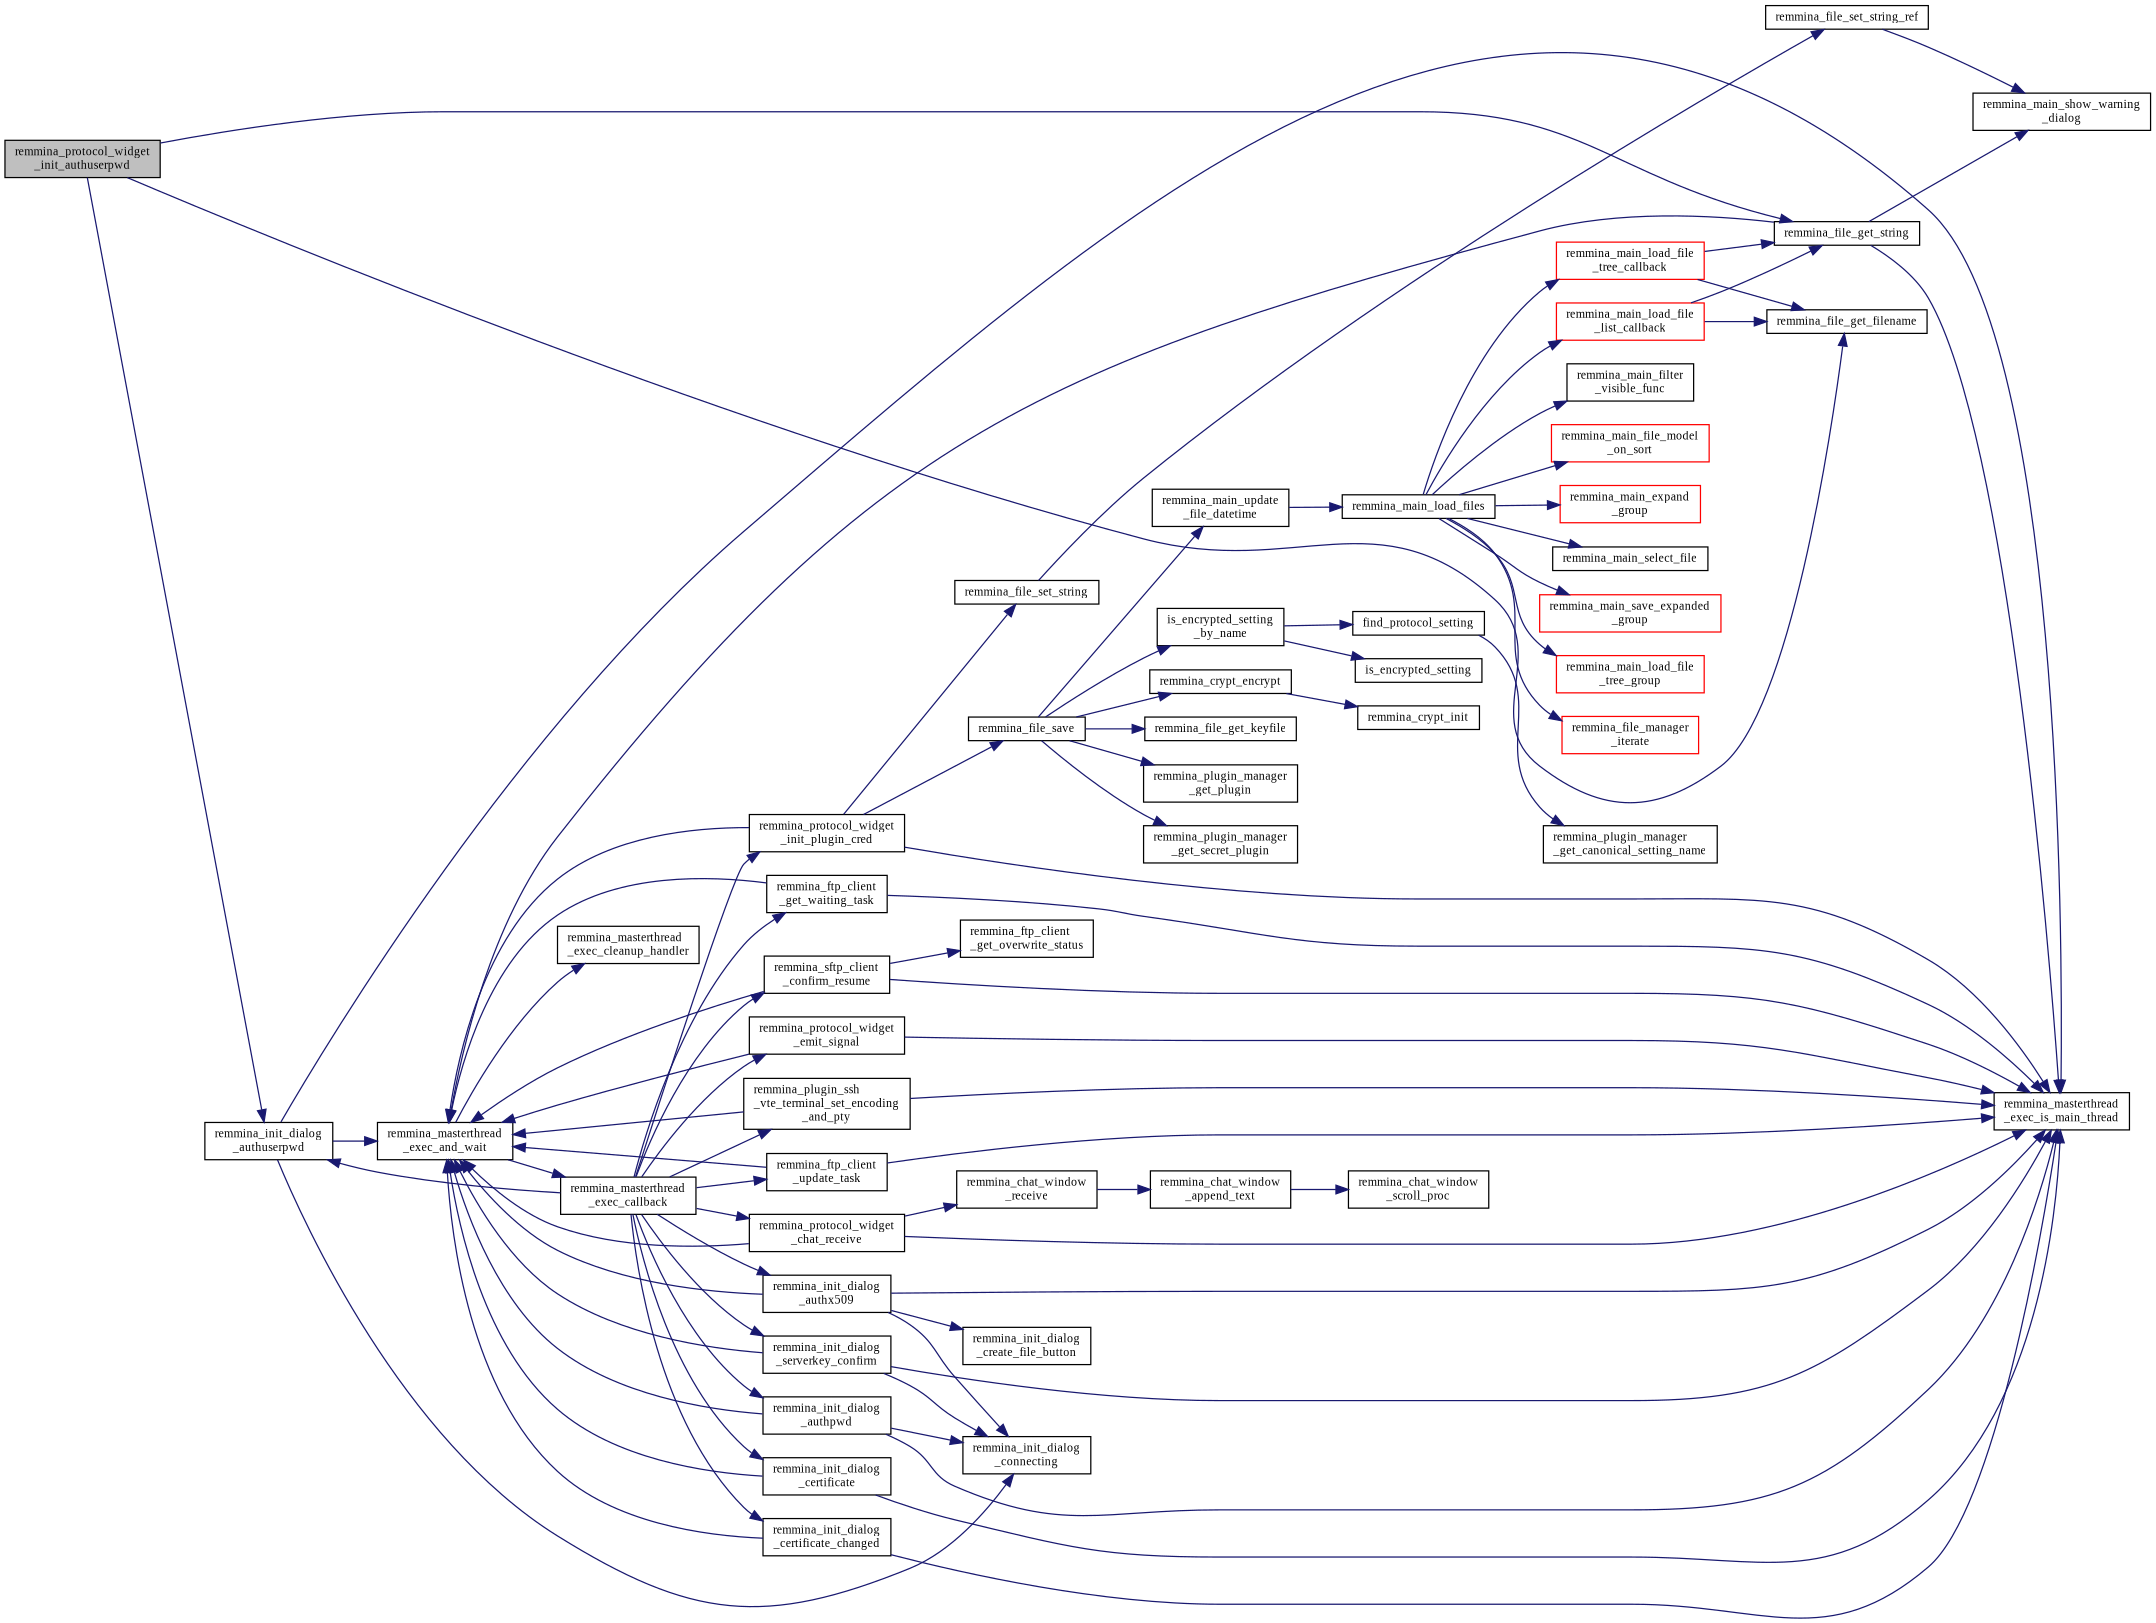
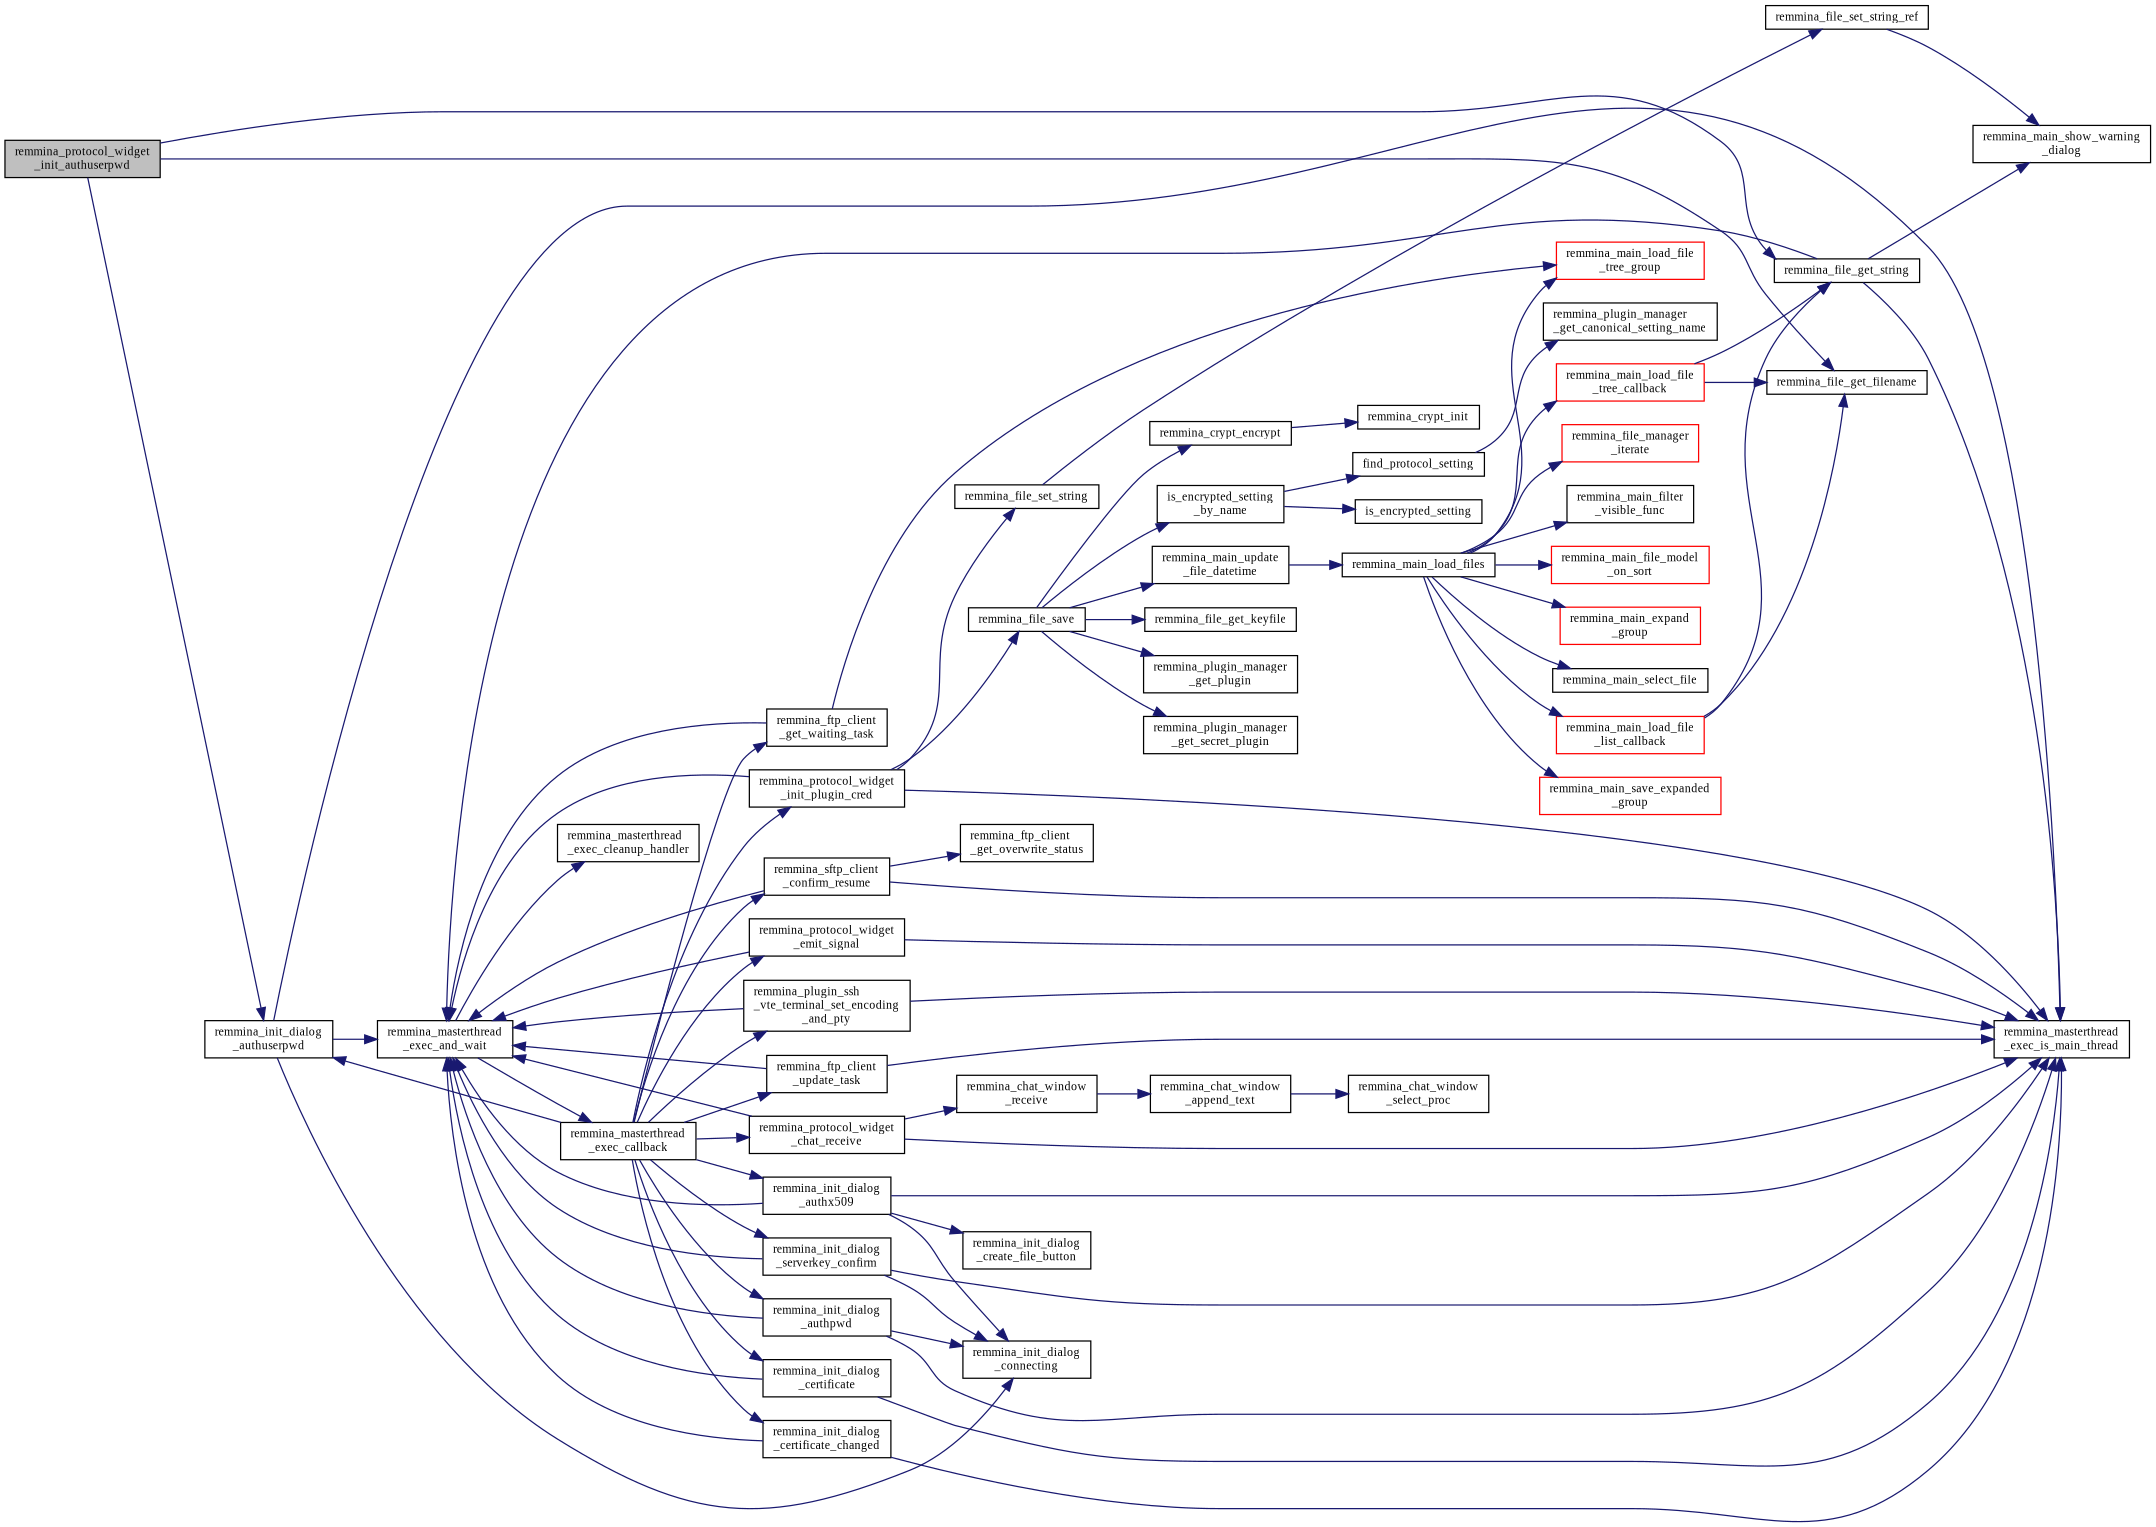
(1478, 946) -> (1108, 376)
(1419, 1190) -> (1419, 1094)
